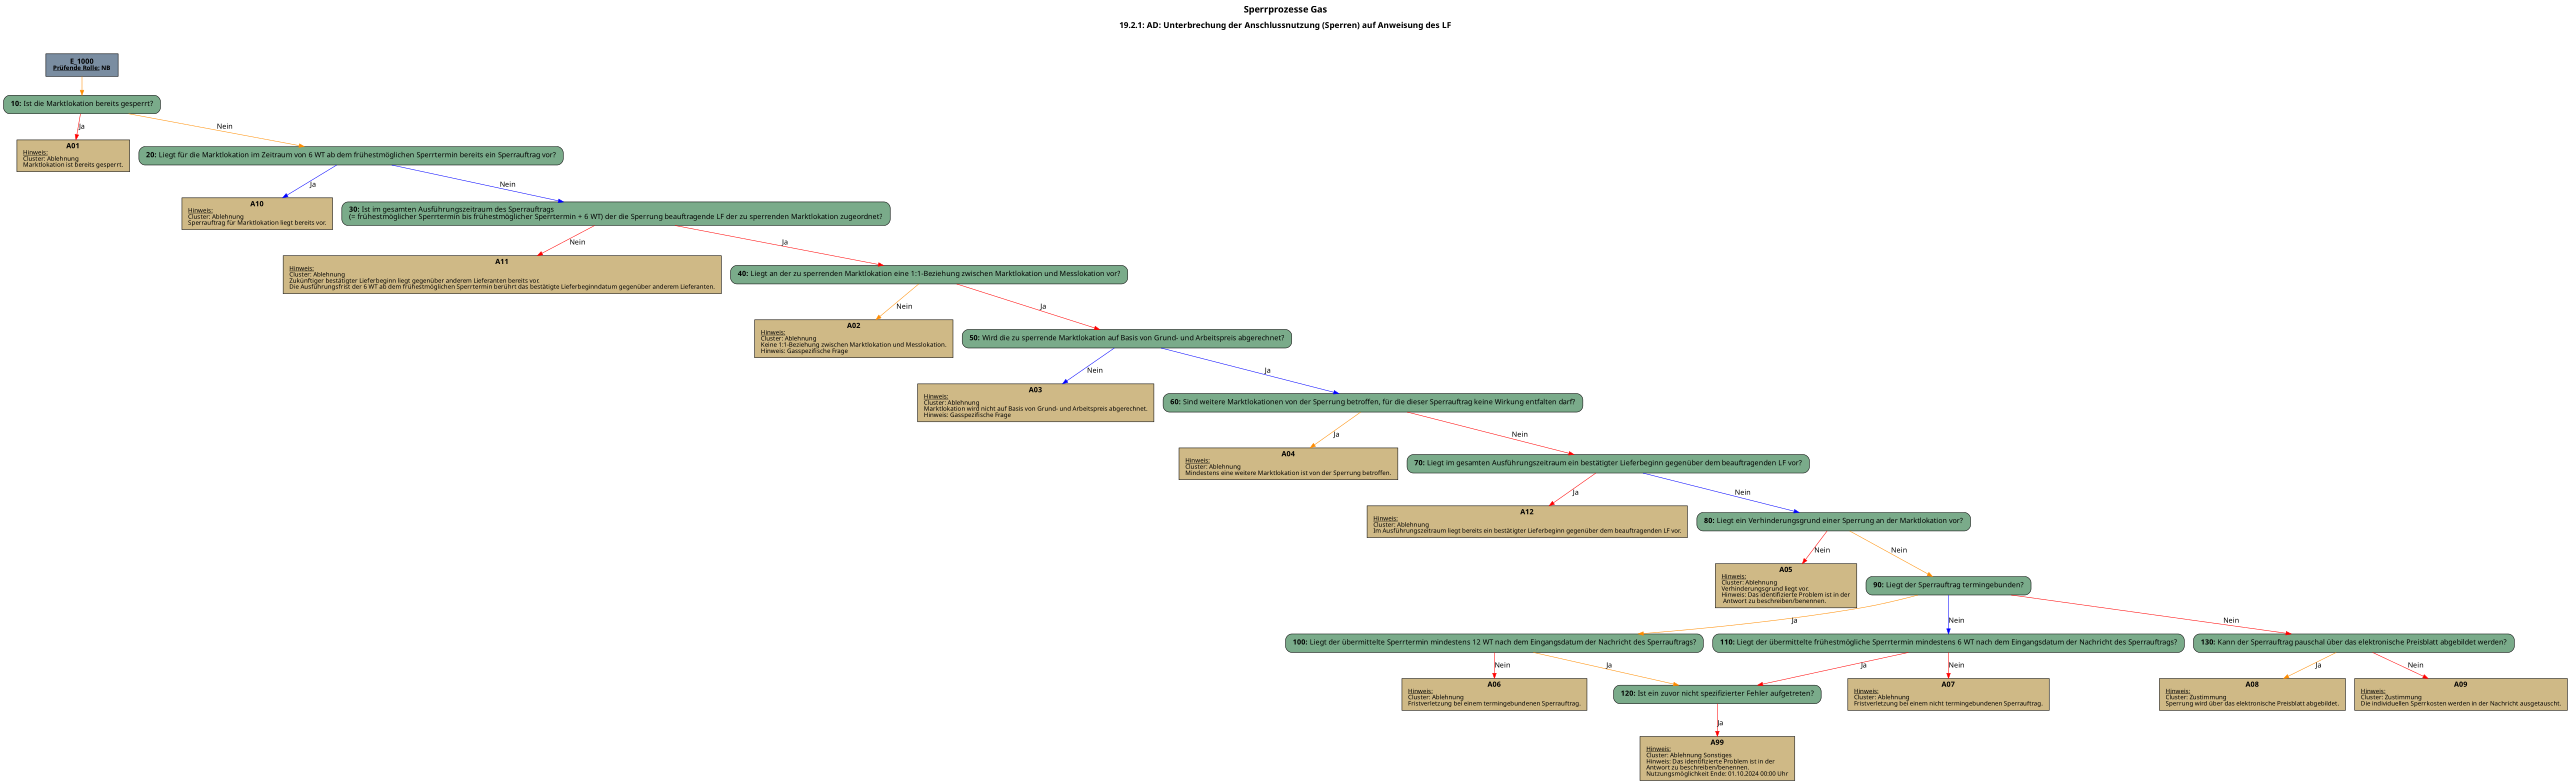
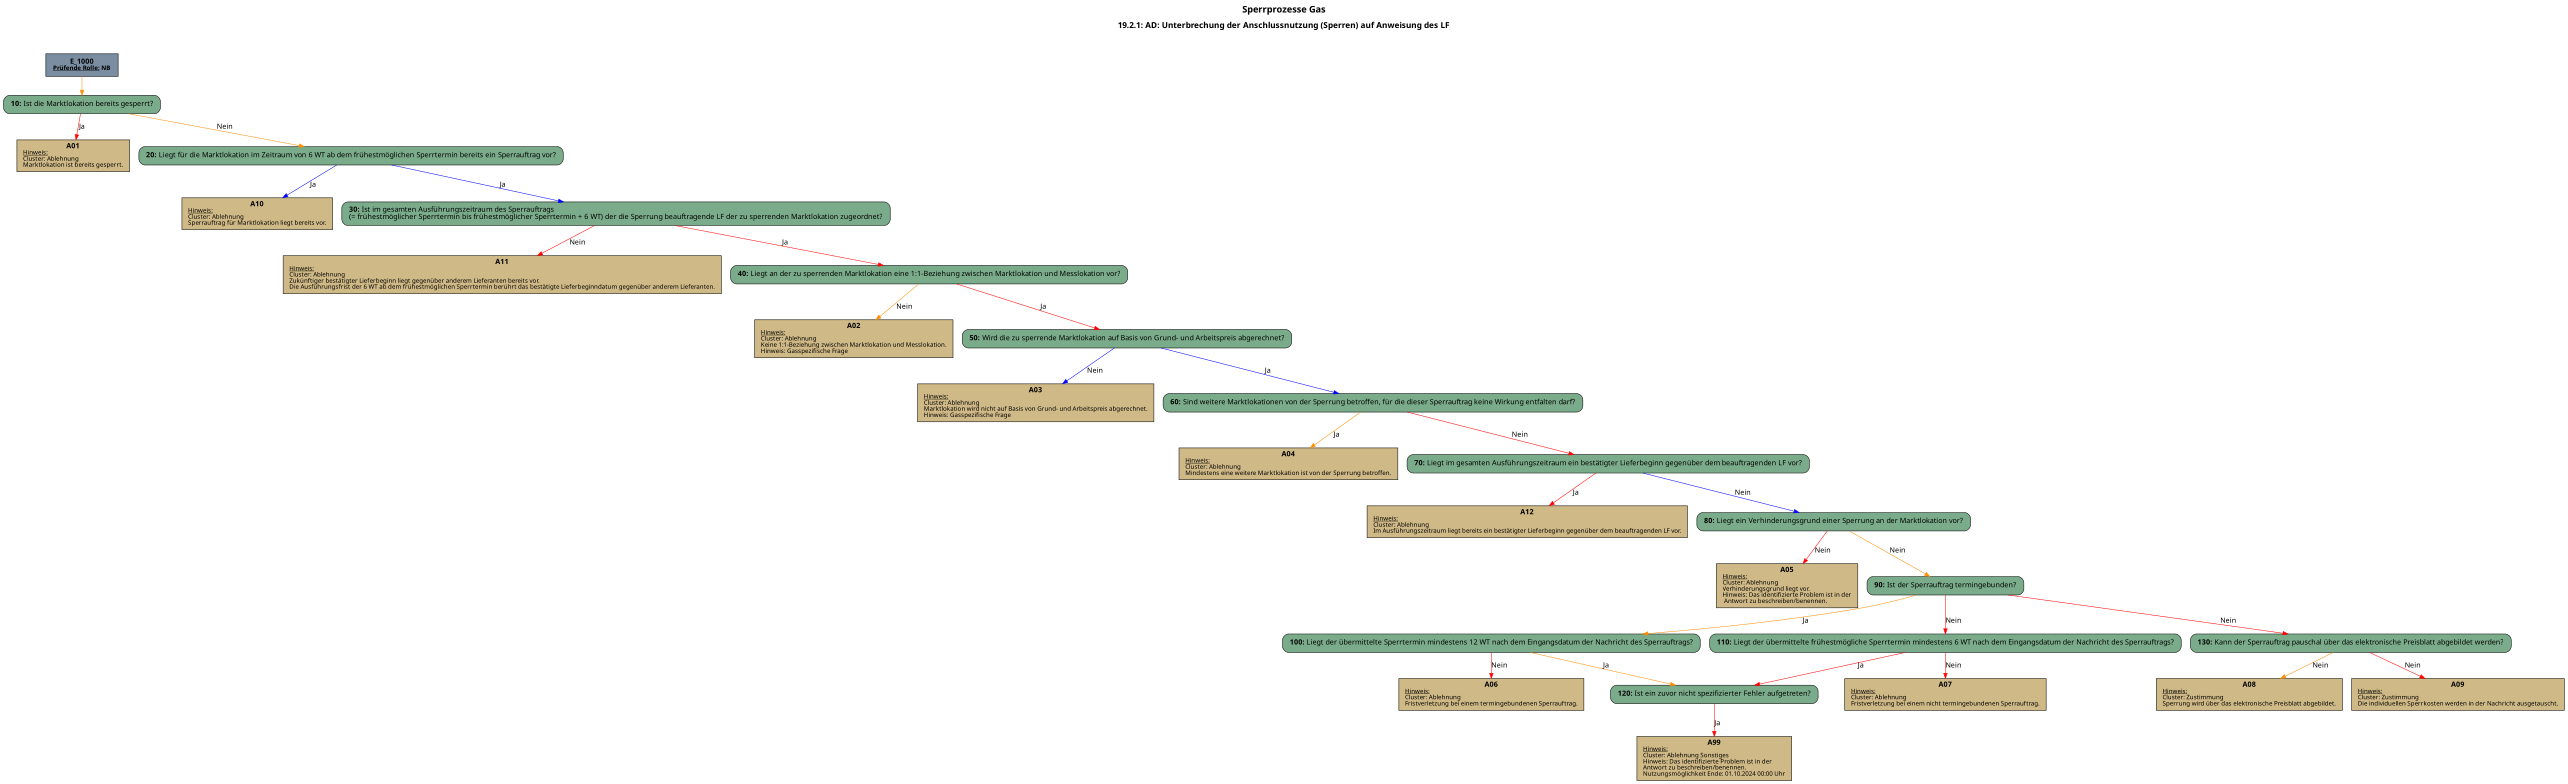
(508, 185) -> (503, 185)
(1955, 585) -> (1952, 585)
(1949, 612) -> (1945, 612)
(2319, 665) -> (2321, 665)
